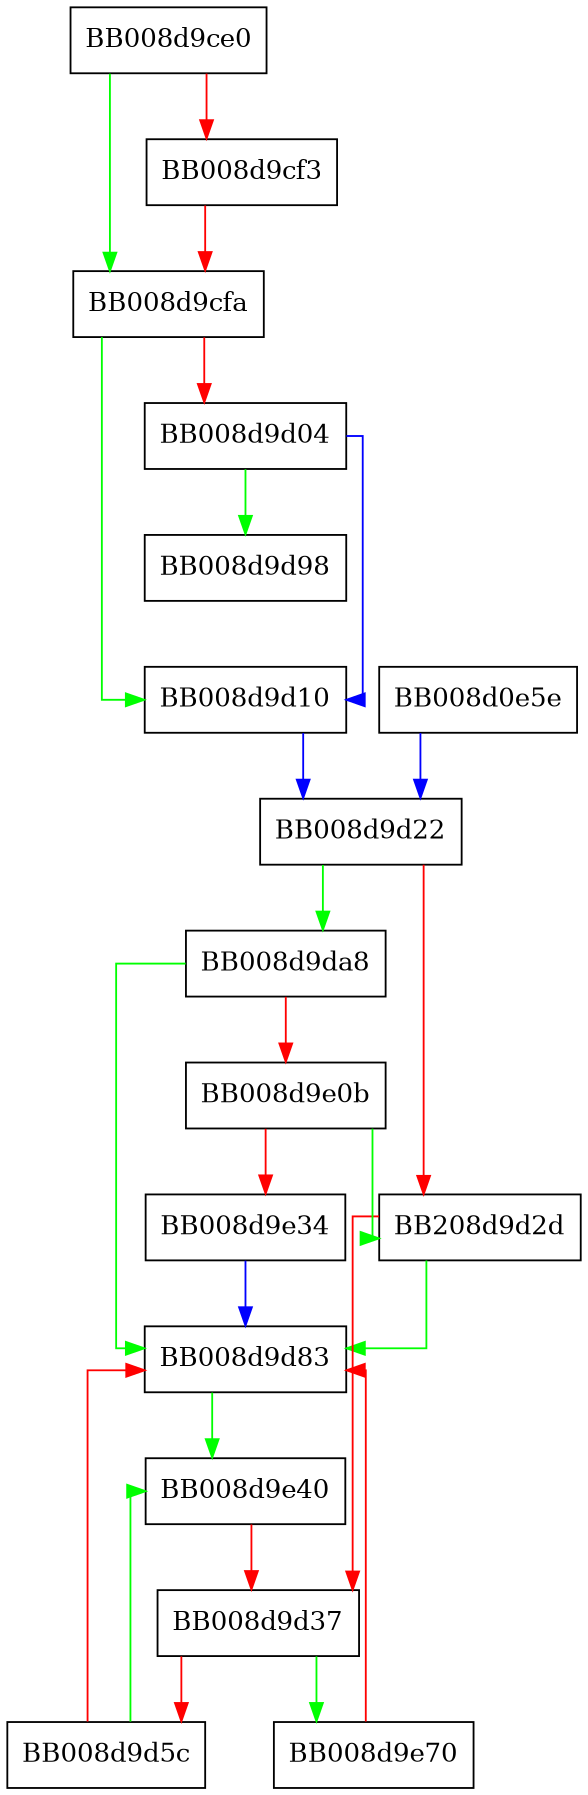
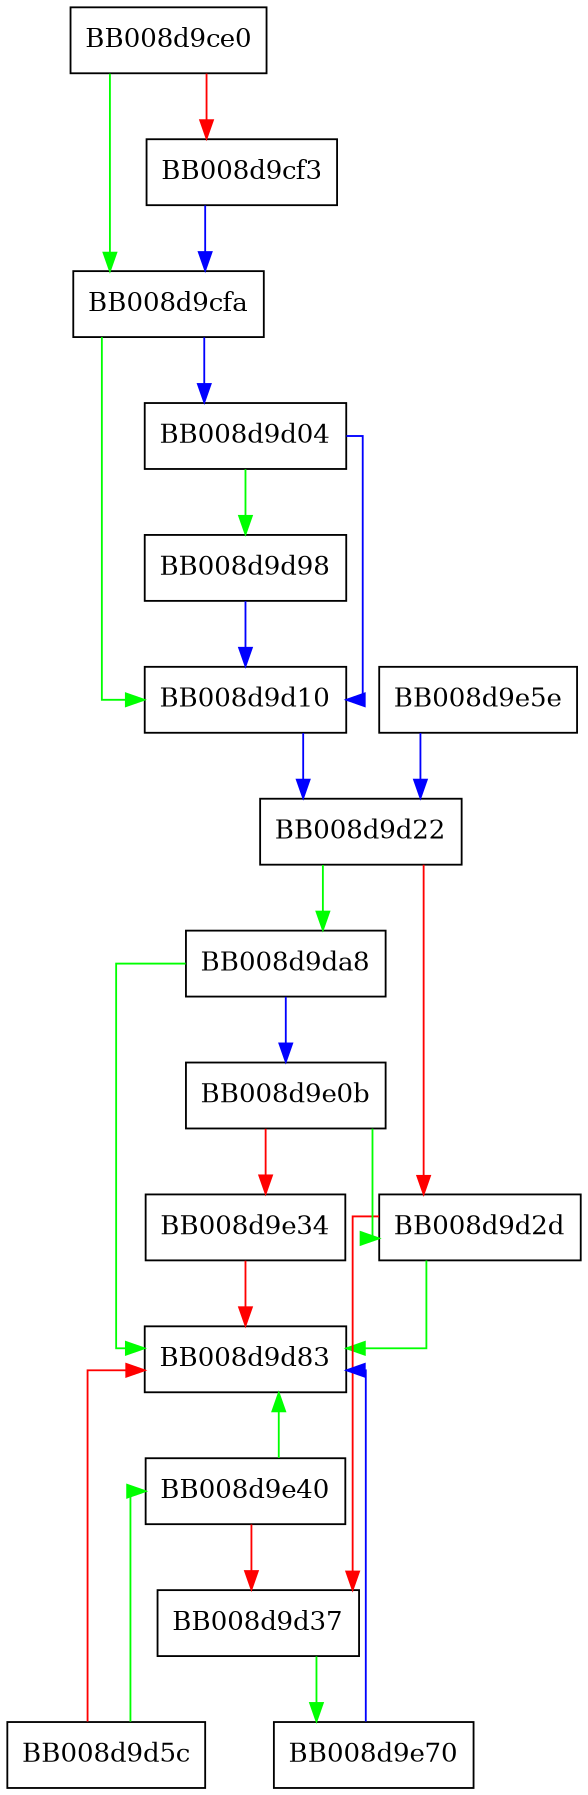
(205, 229) -> (205, 229)
(204, 361) -> (204, 361)
none -> (245, 624)
(478, 700) -> (478, 700)
(286, 1020) -> (286, 1020)
(480, 1227) -> (480, 1227)
(245, 1284) -> (245, 1284)
(212, 1416) -> (279, 1435)
(366, 1545) -> (366, 1545)
(181, 1680) -> none
